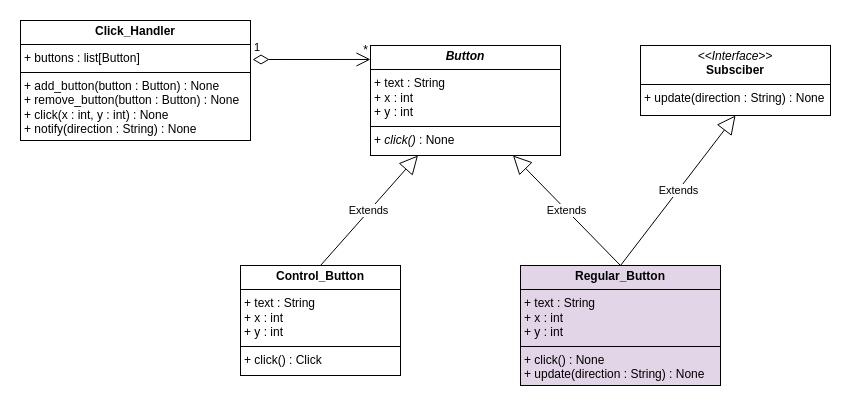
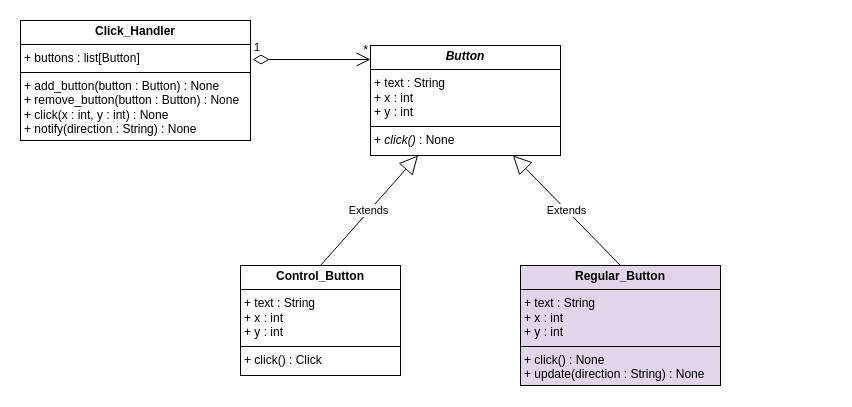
(736, 81) -> none
(672, 198) -> none
